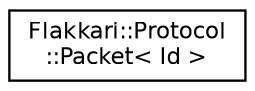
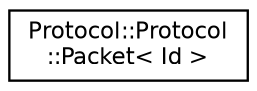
(127, 46) -> (129, 46)
